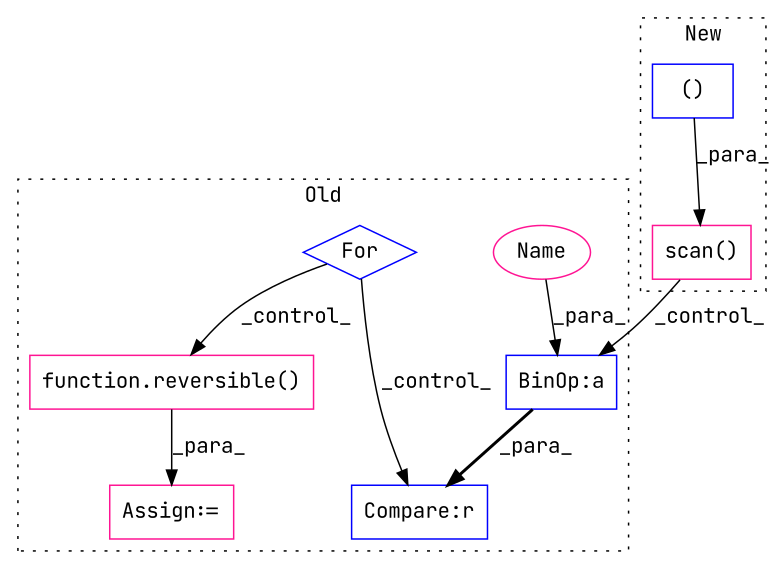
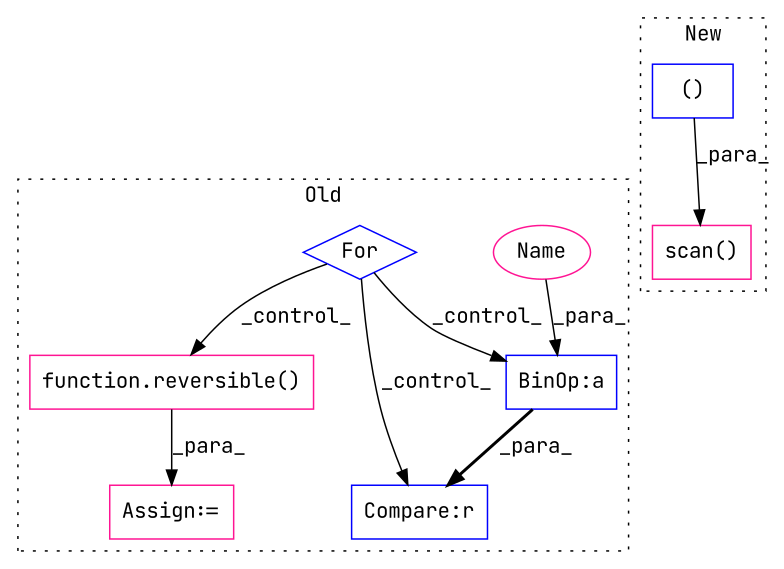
(648, 315) -> (426, 324)
